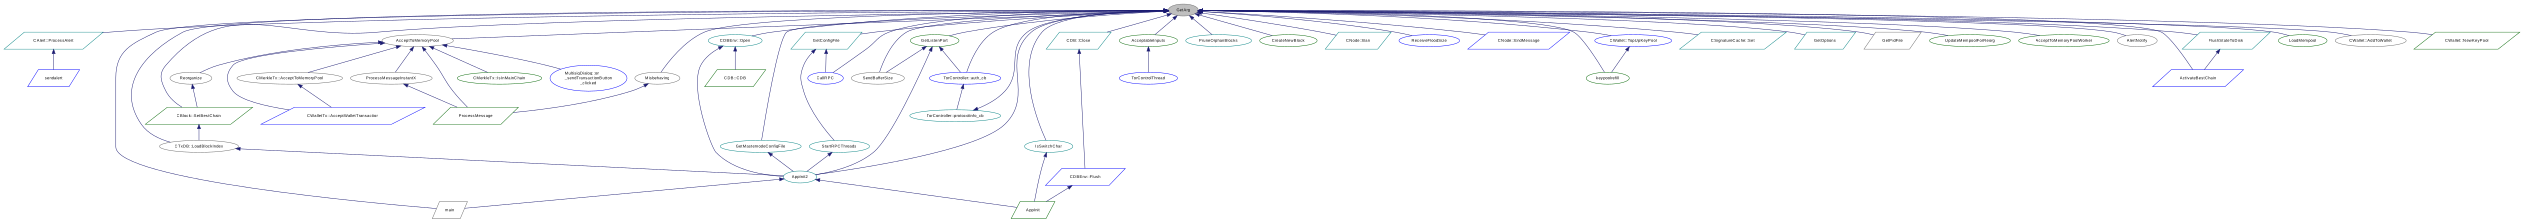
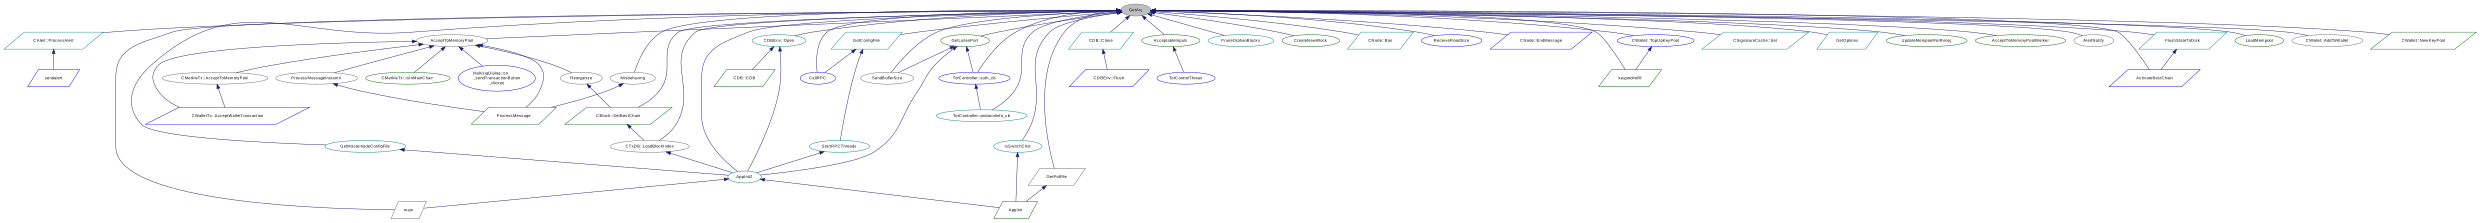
(1027, 33) -> (1031, 34)
(1608, 78) -> (1630, 78)
(1057, 195) -> (1034, 195)
